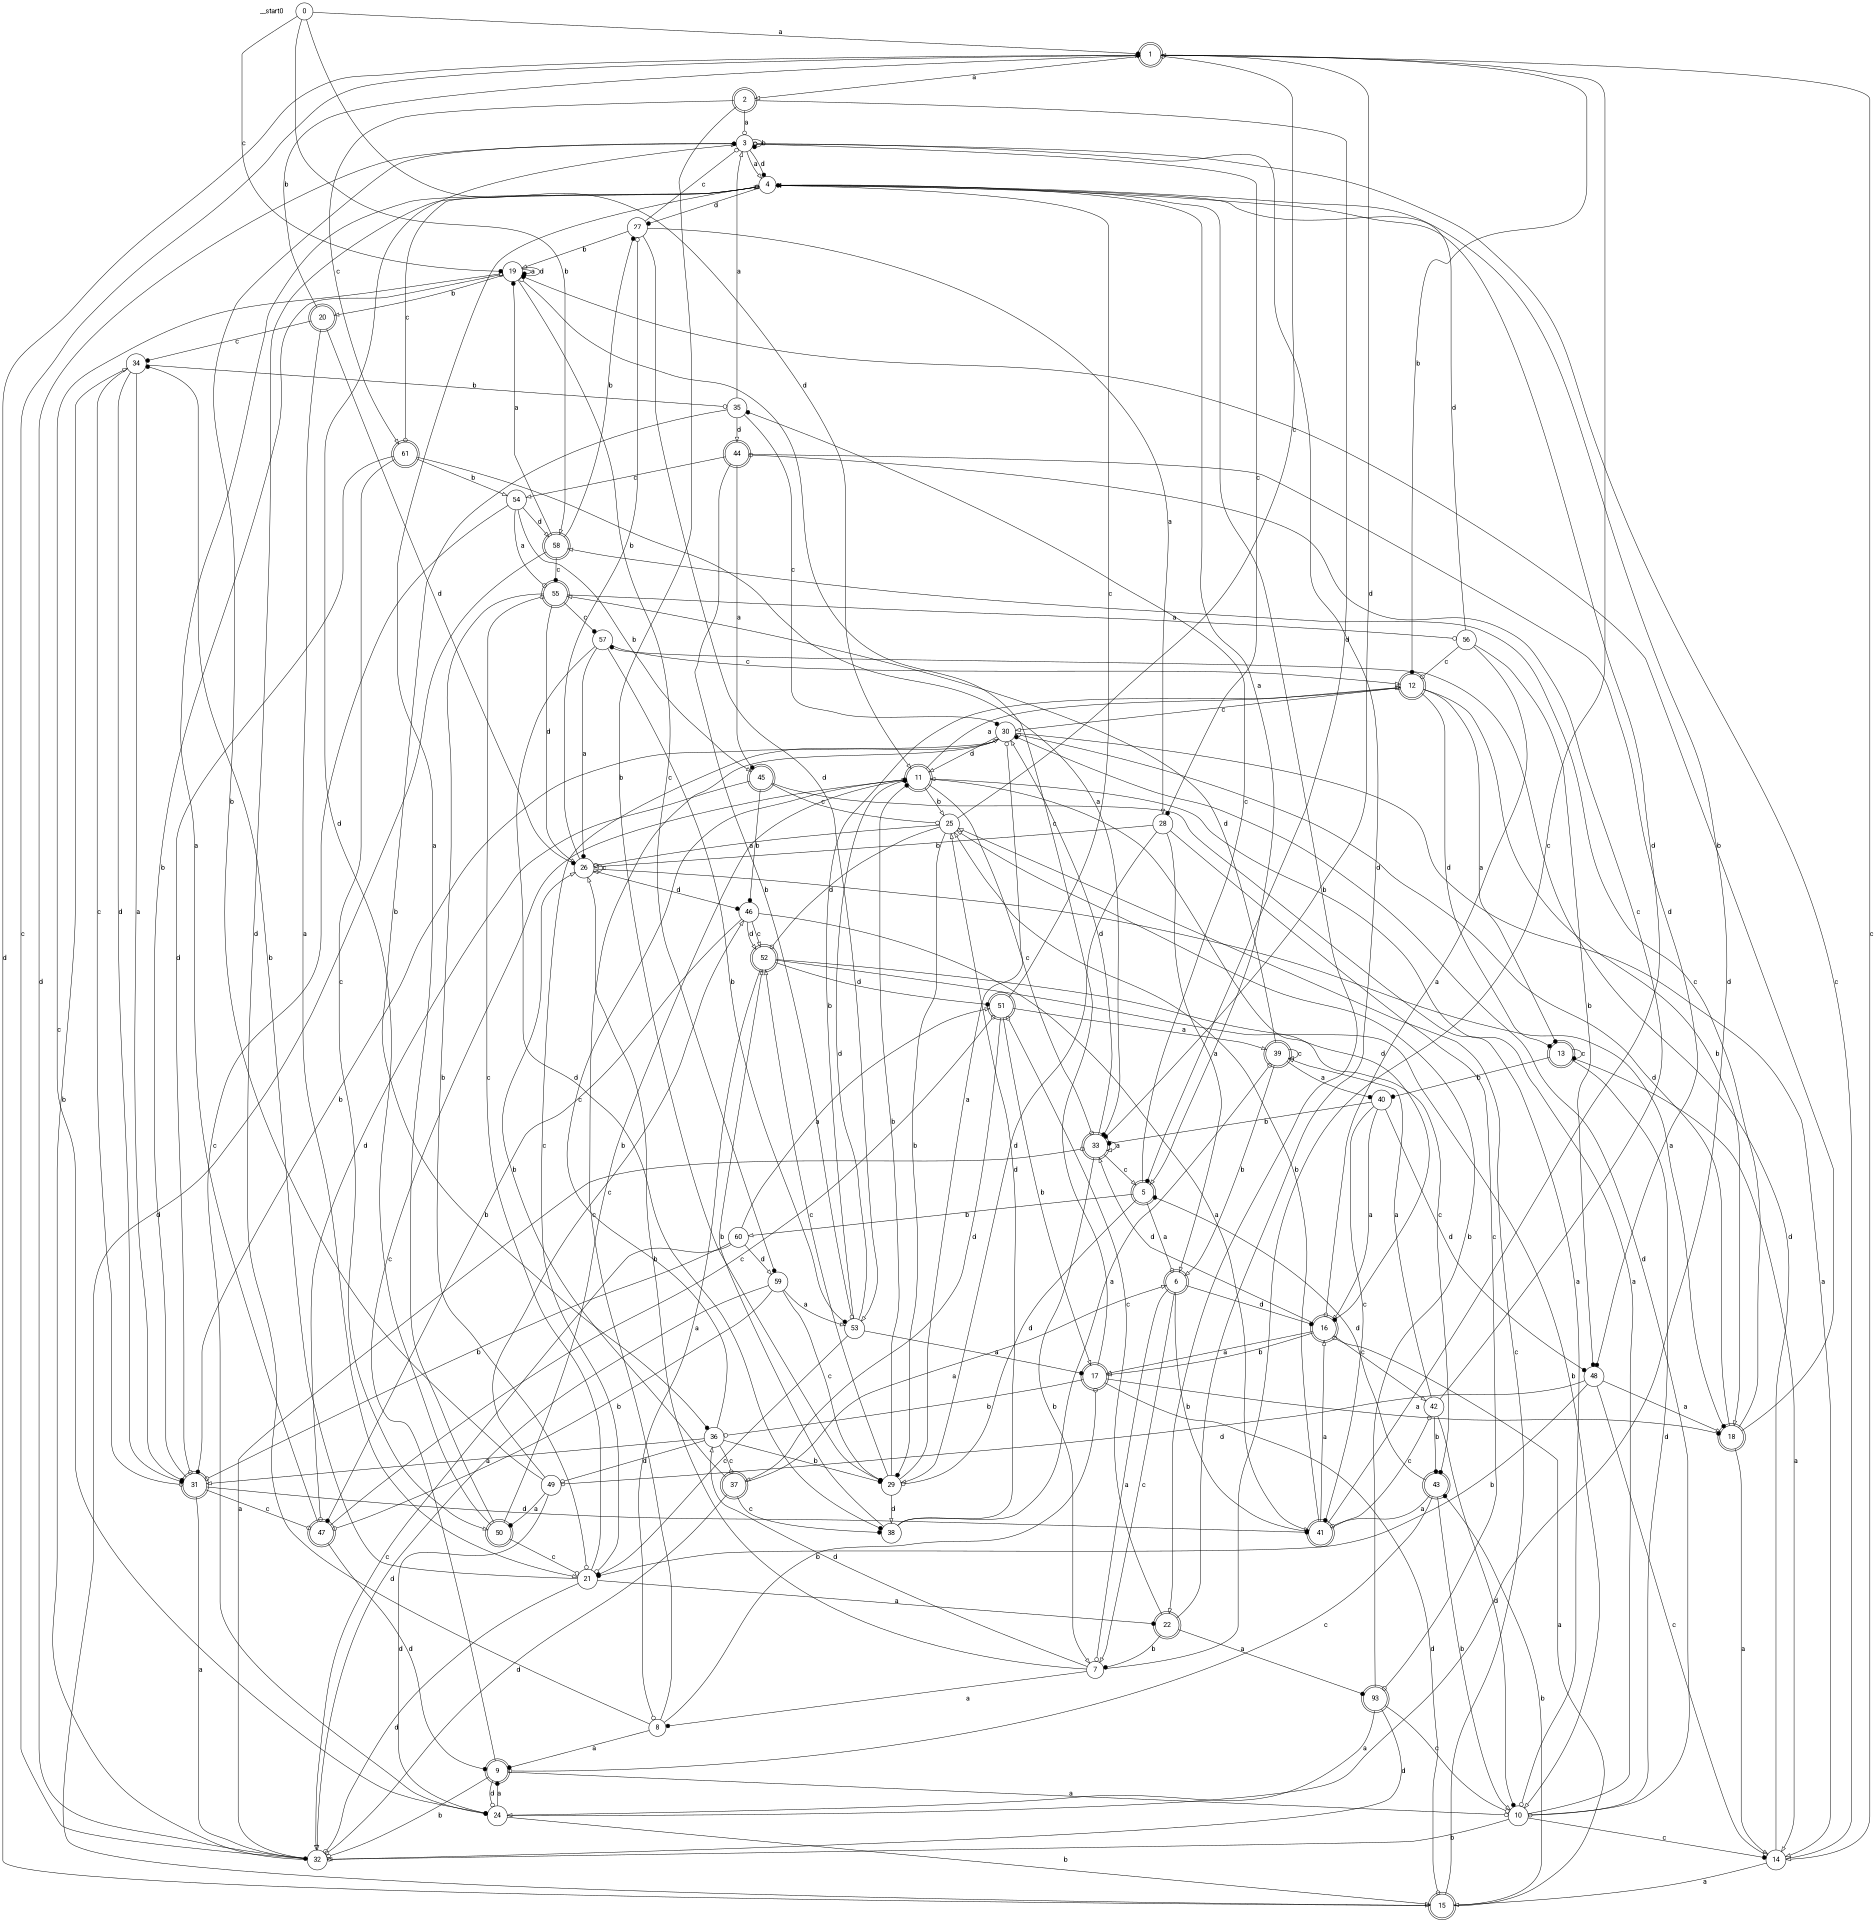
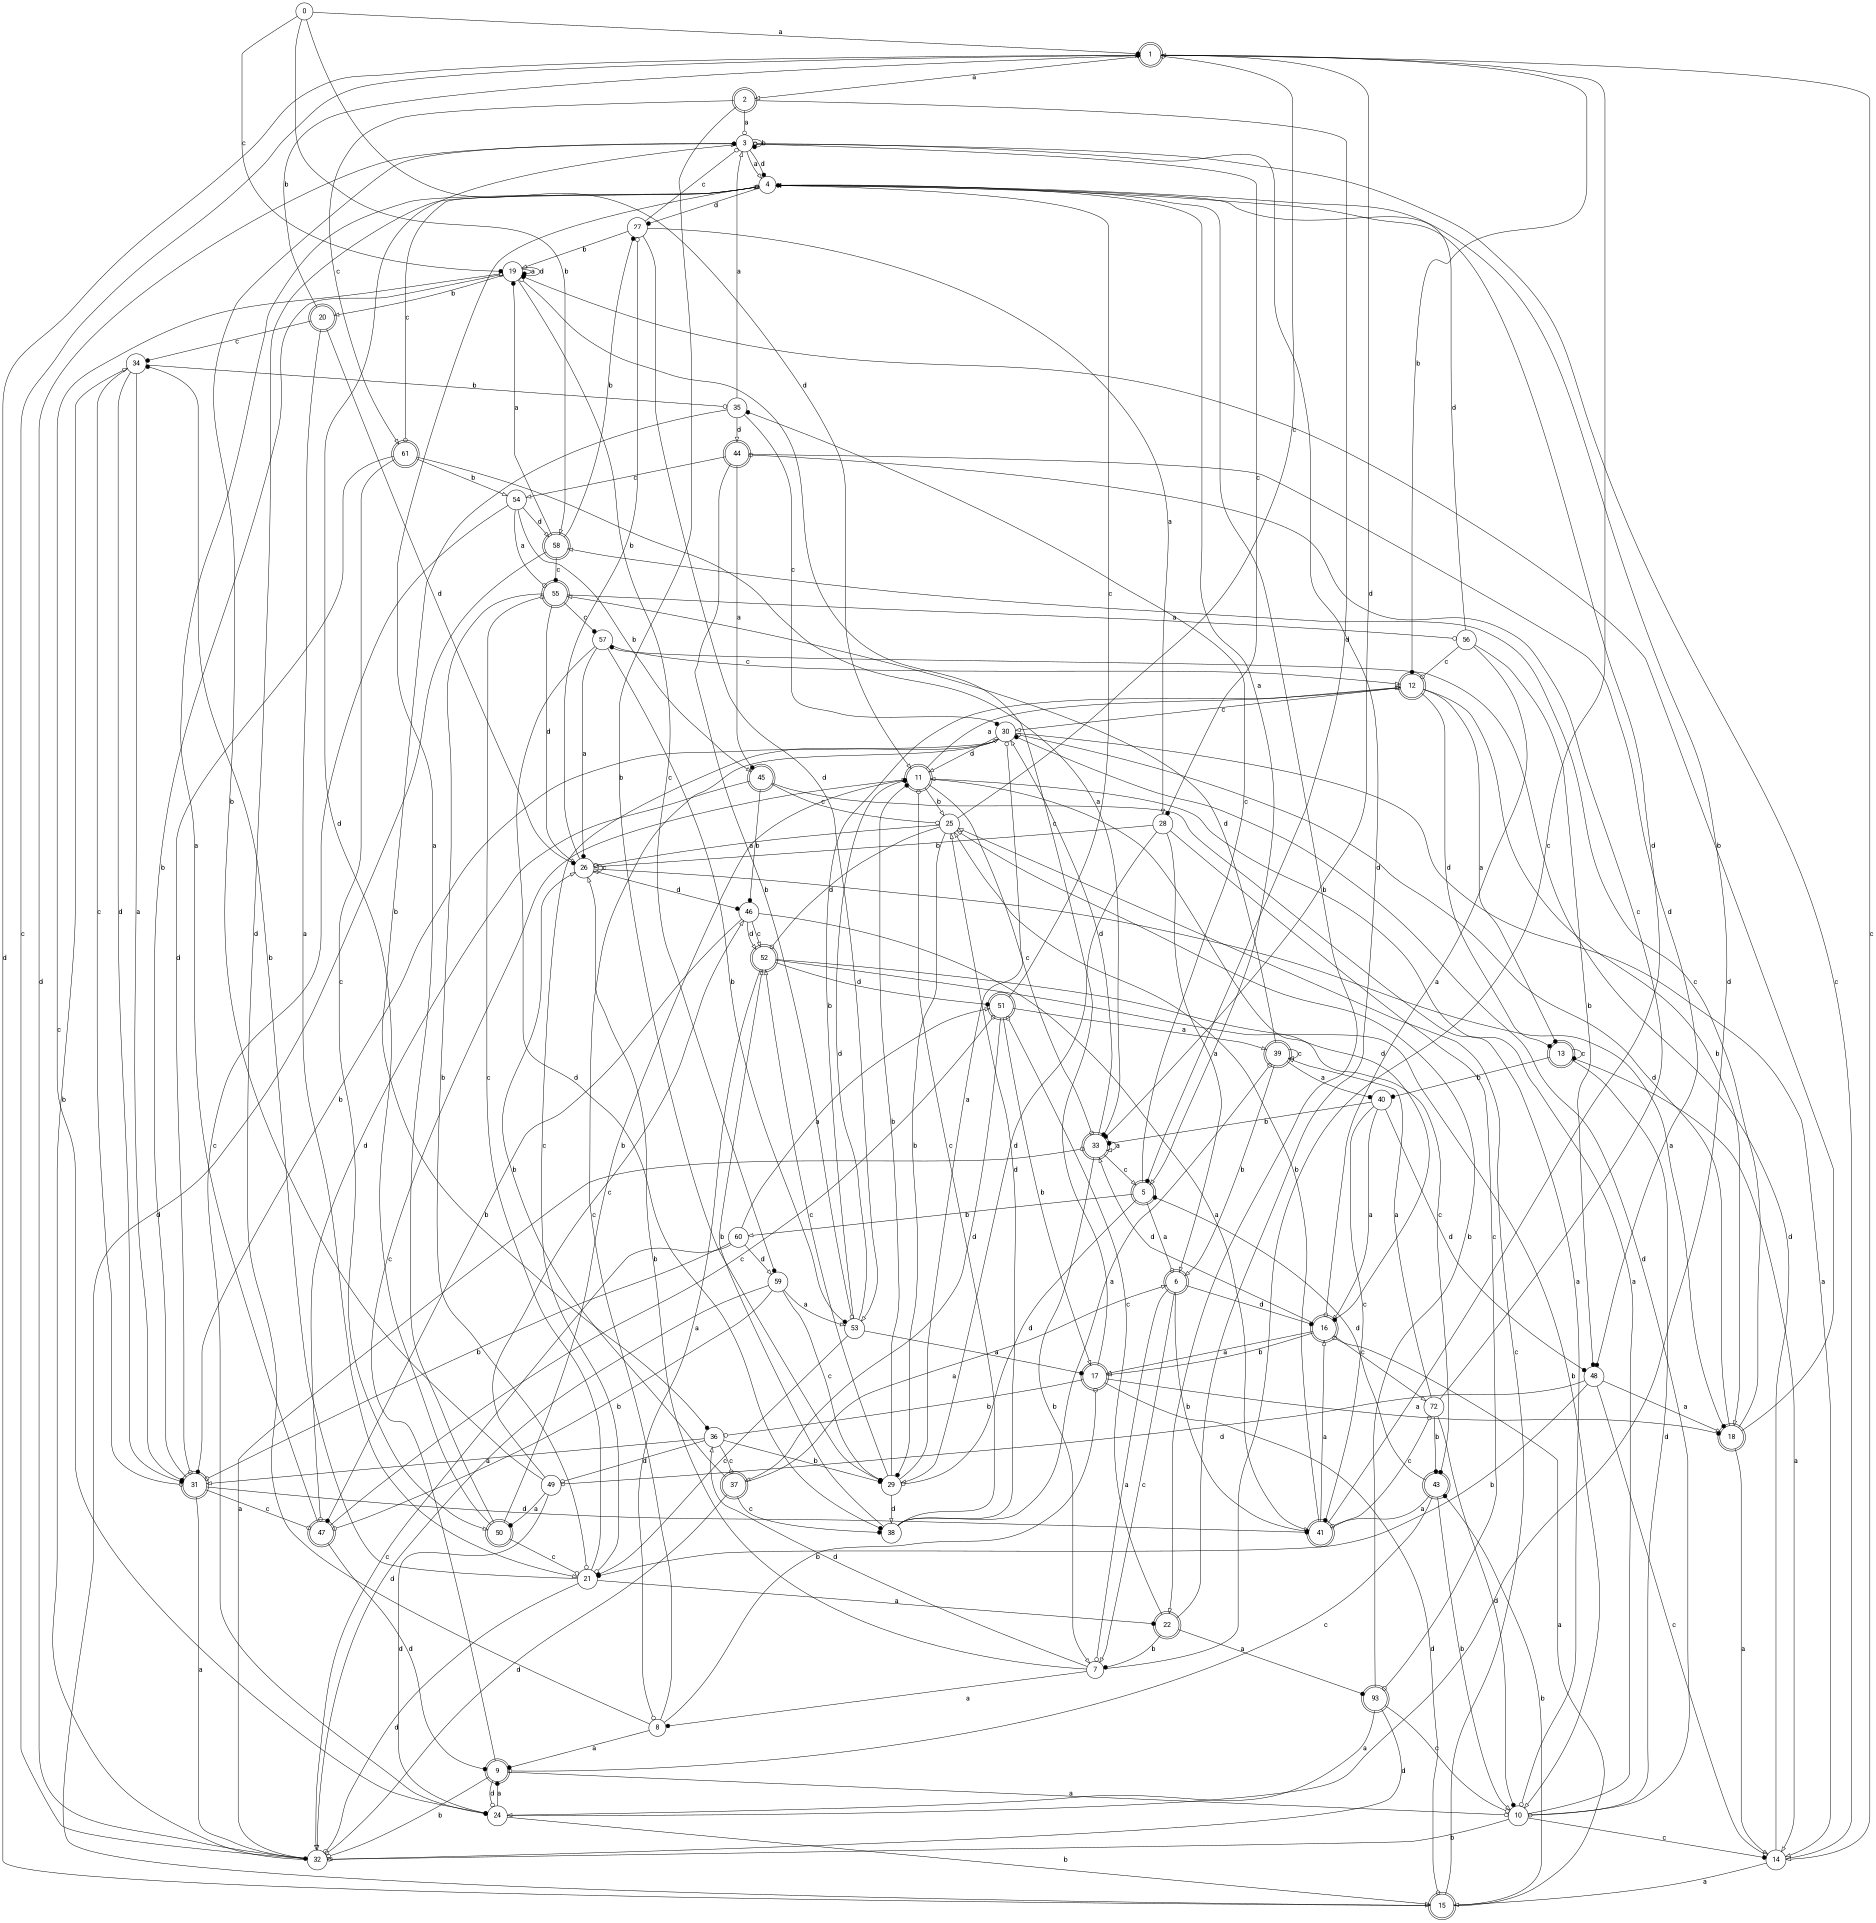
(272, 11) -> none
(585, 1069) -> (957, 1197)
(1434, 1407) -> (1434, 1407)
